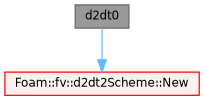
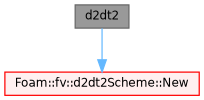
(102, 16) -> (102, 16)
